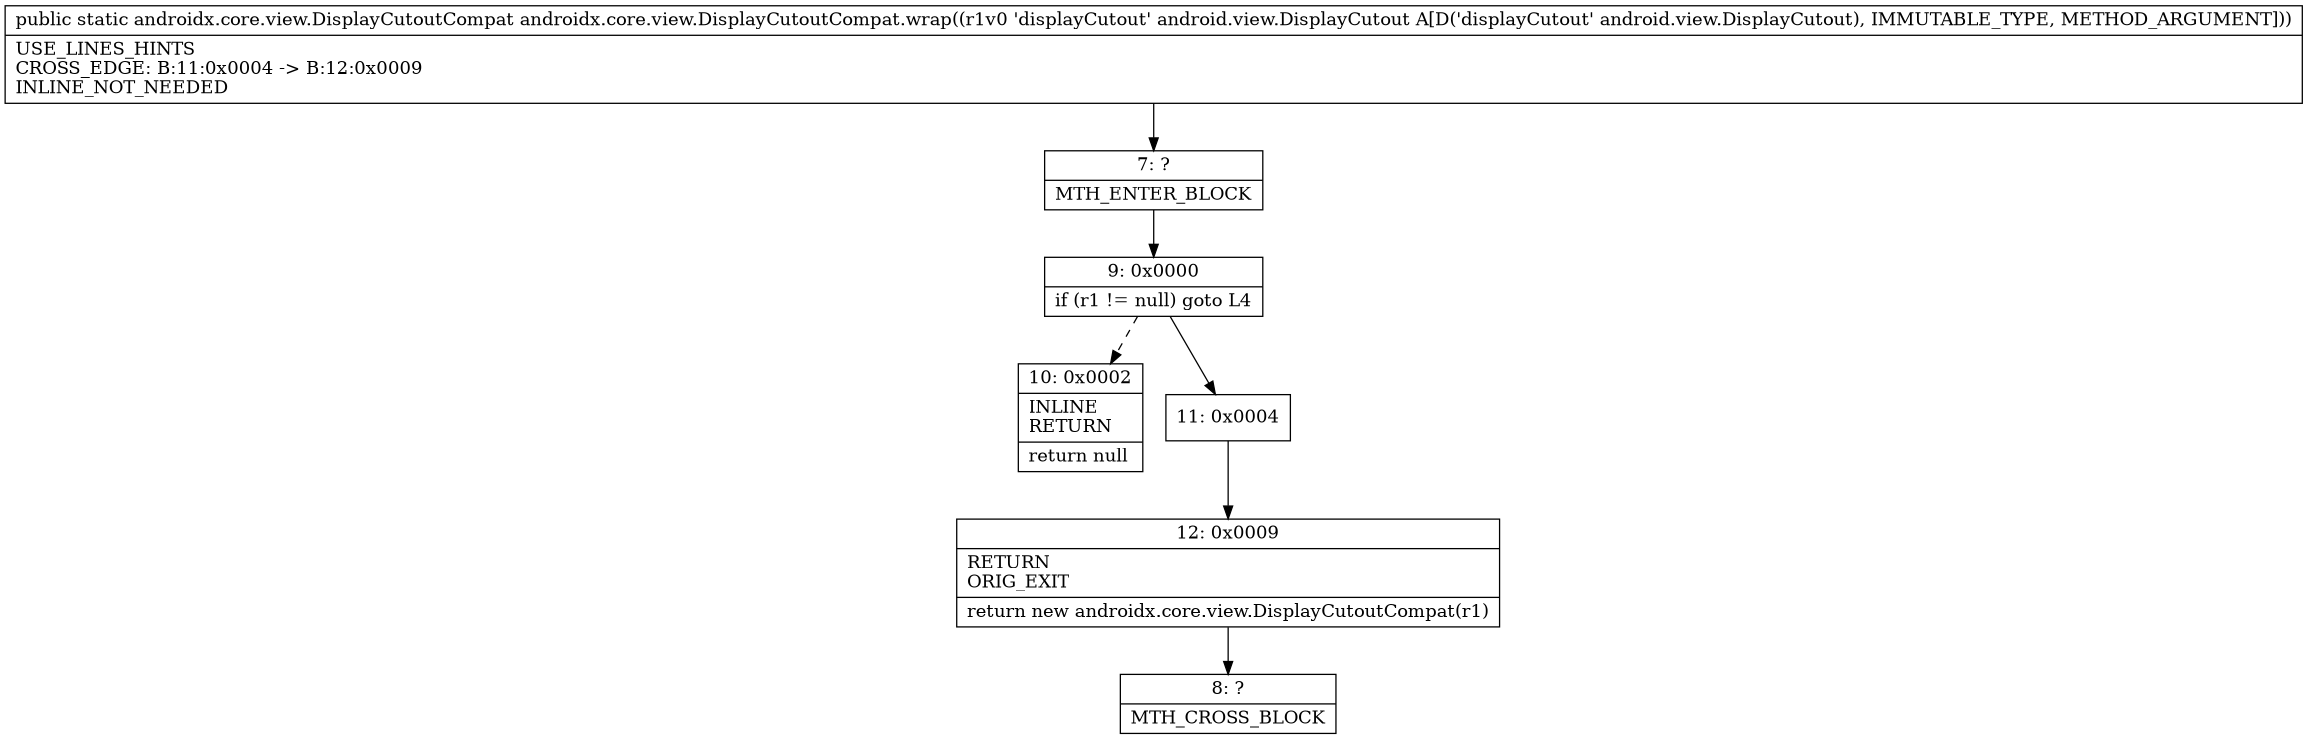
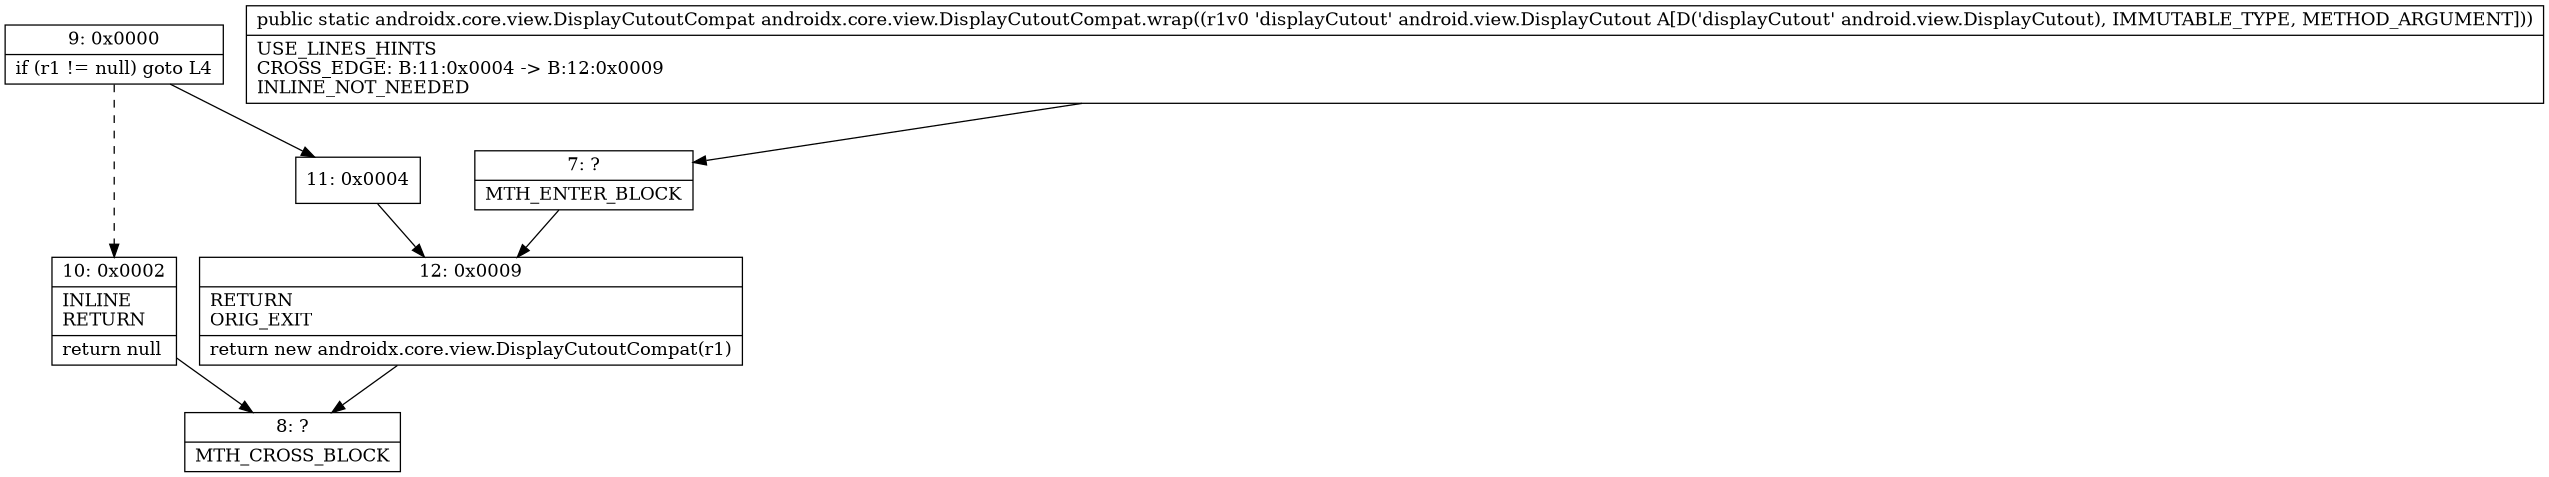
(1154, 227) -> (542, 229)
none -> (209, 382)
